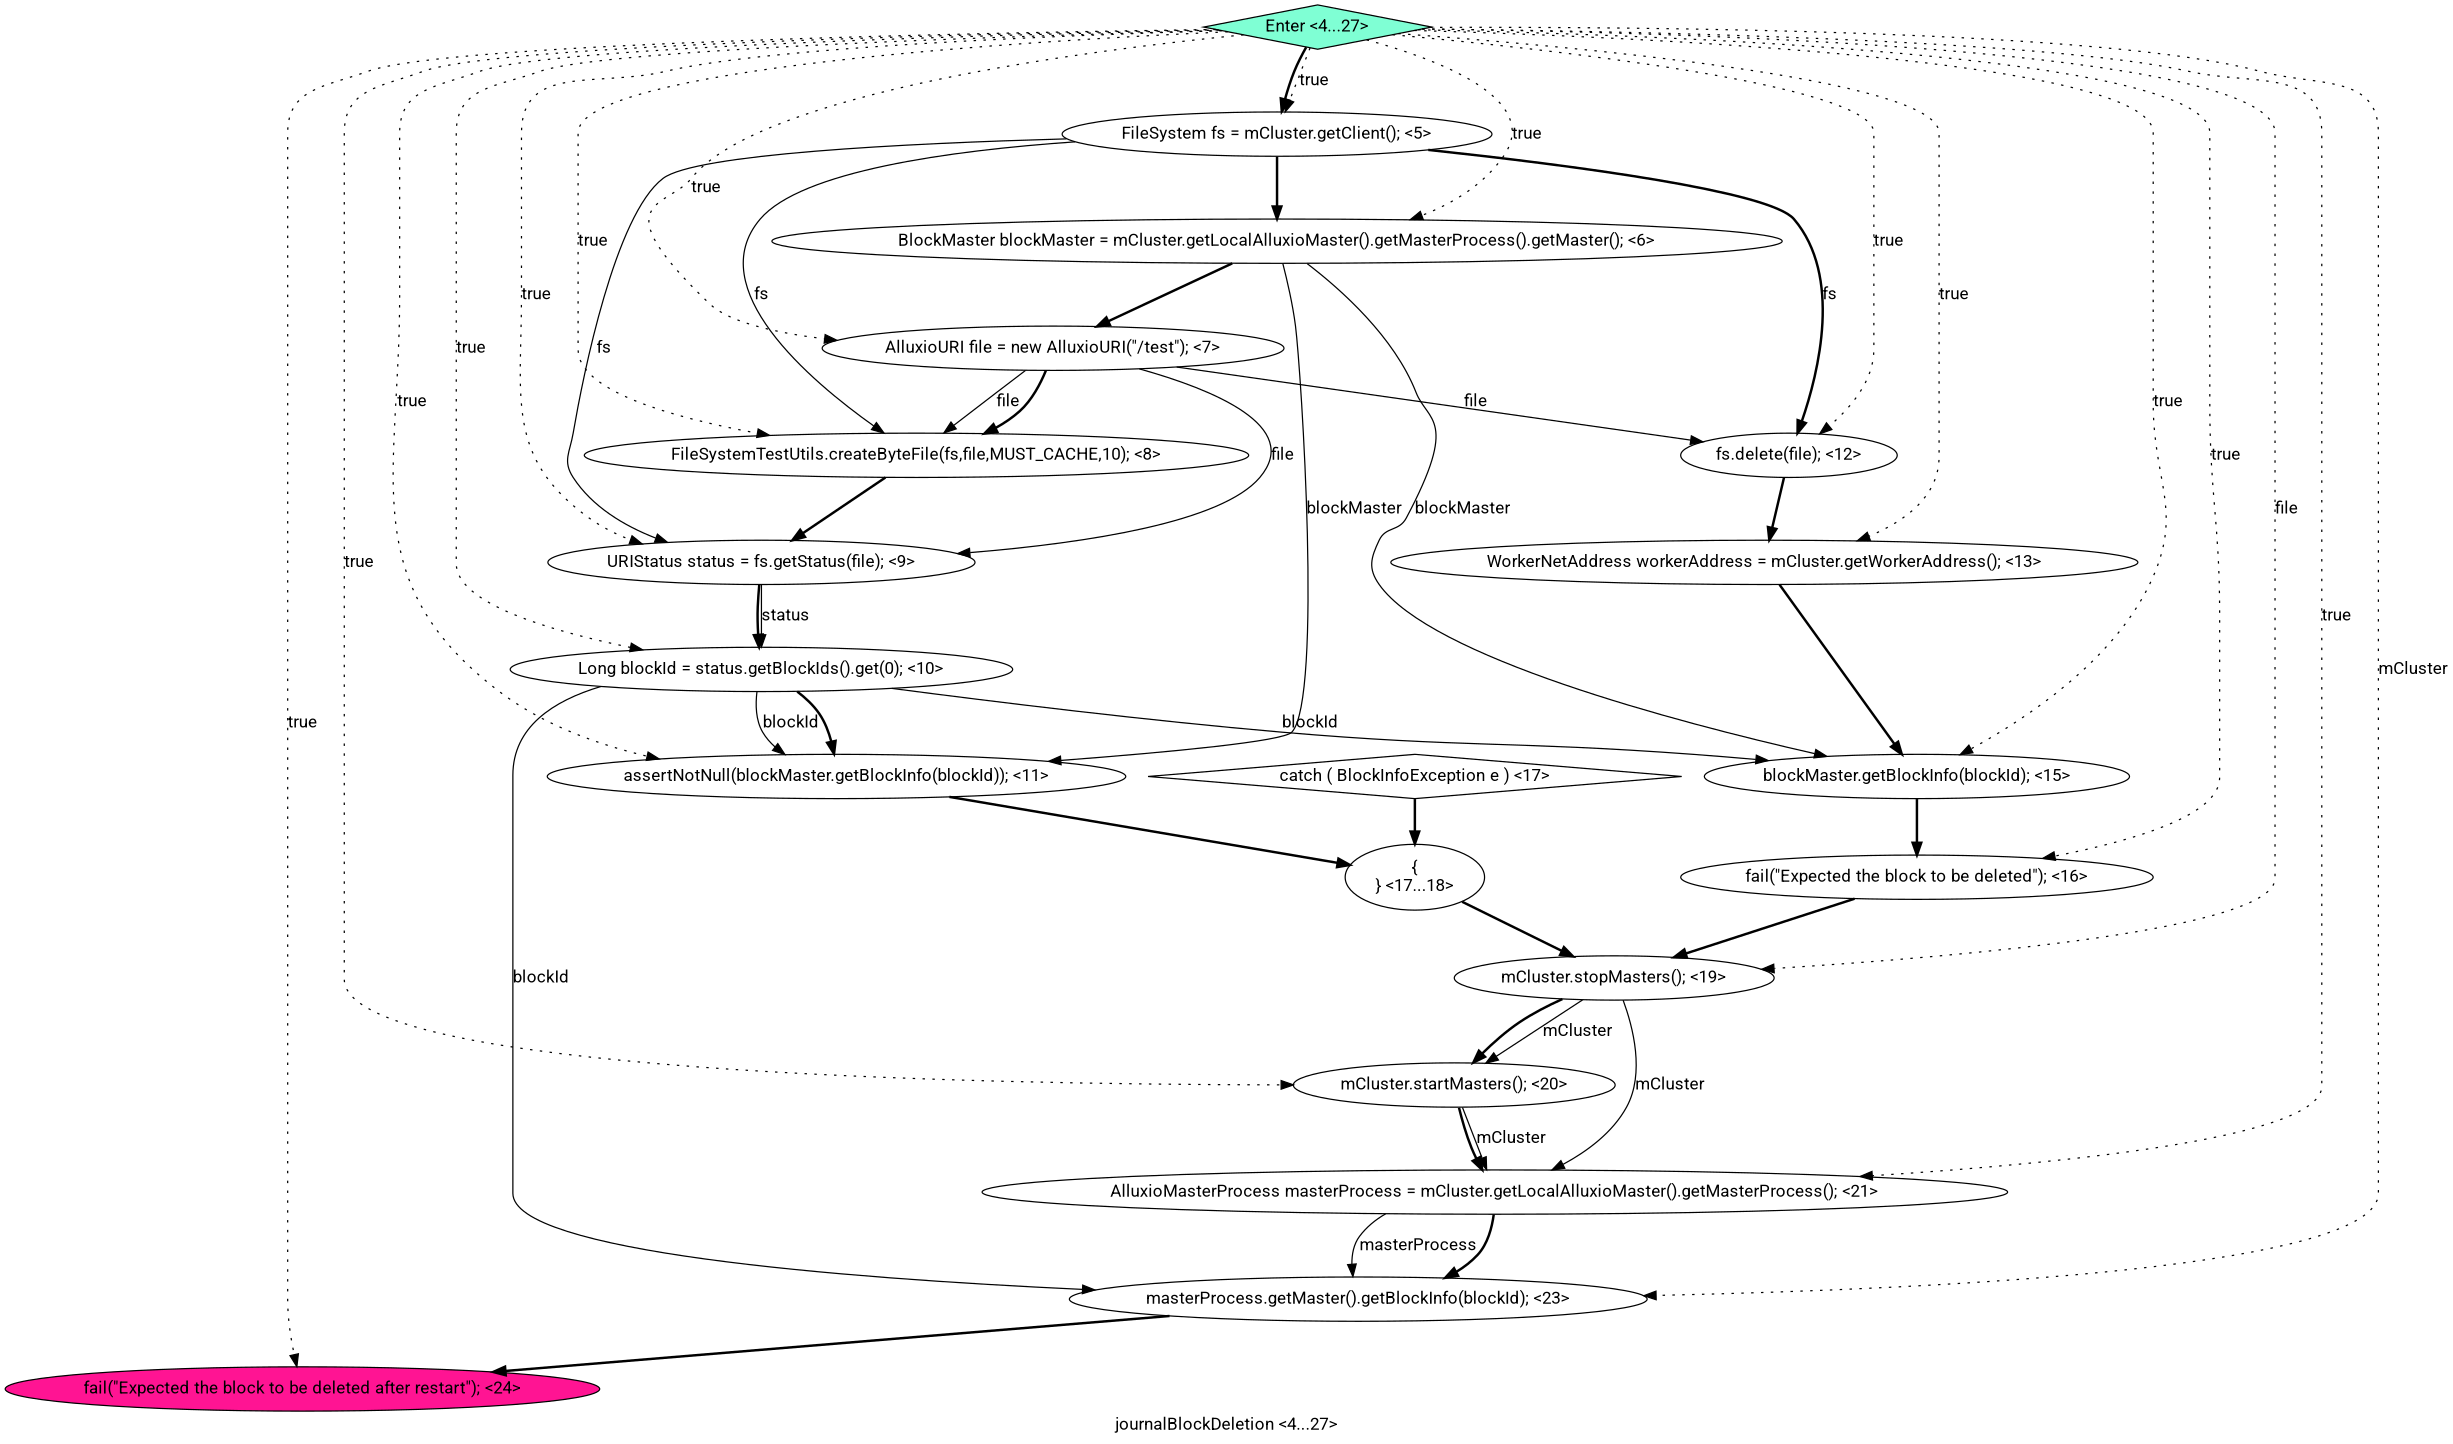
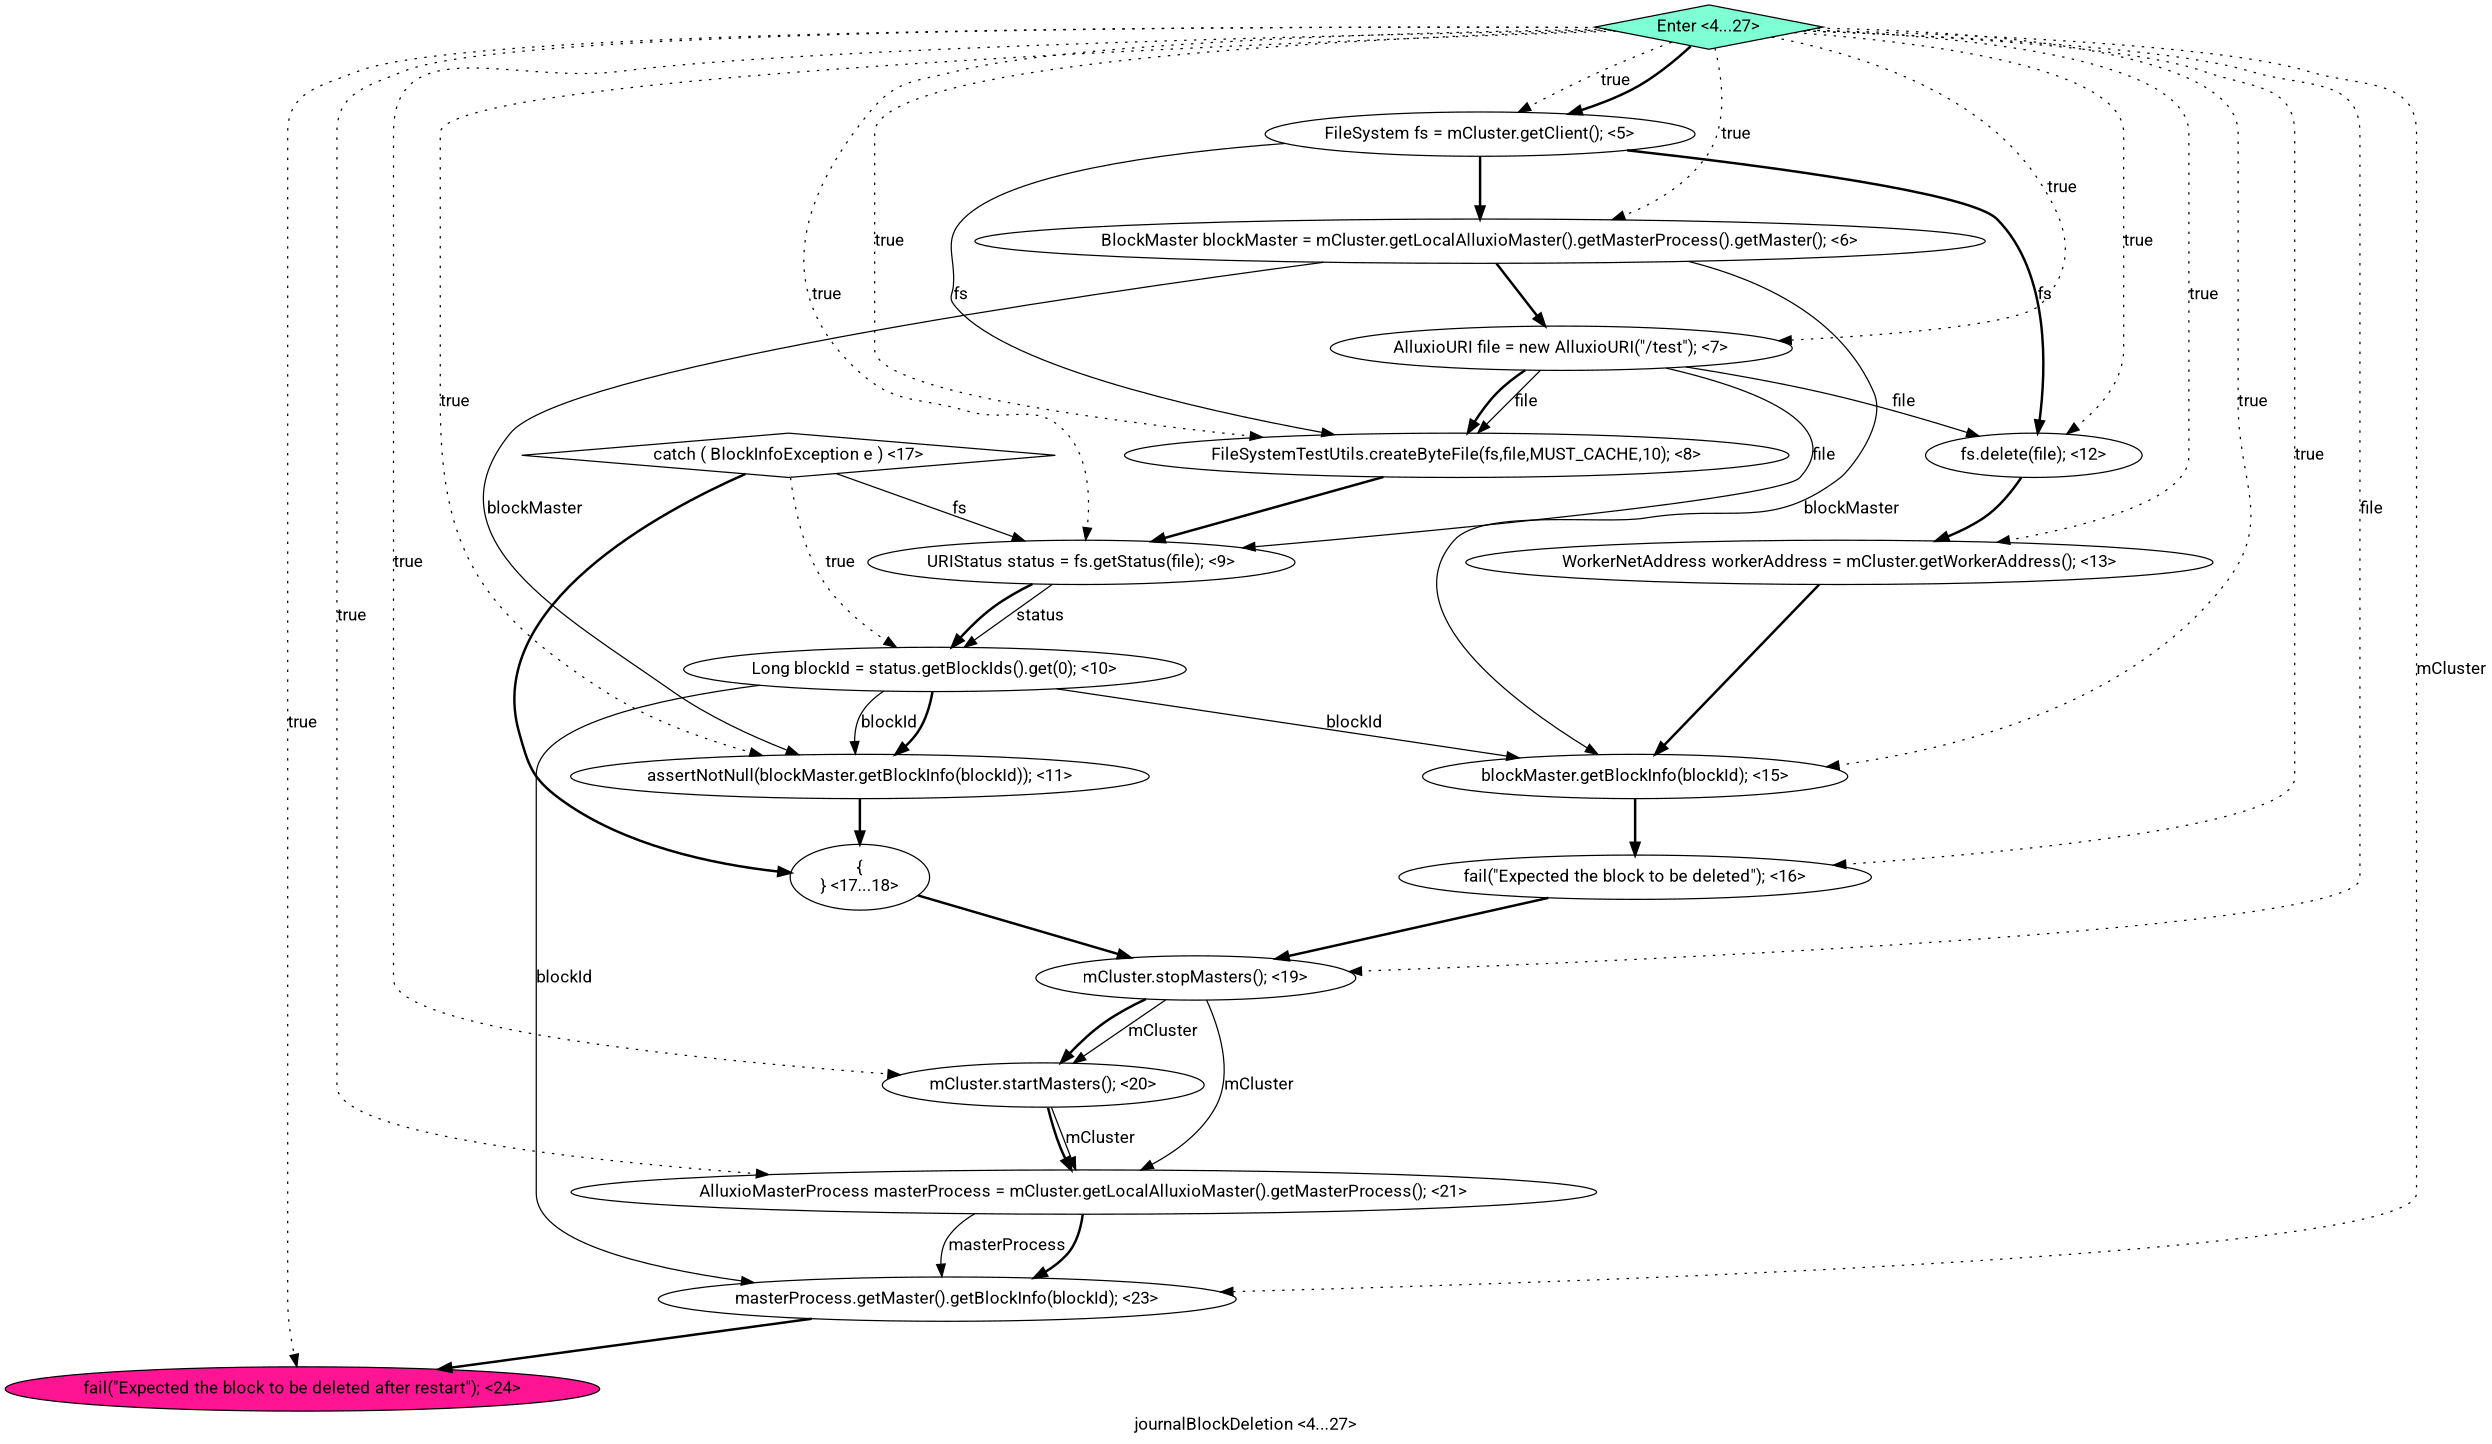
(510, 81) -> (817, 571)
(657, 185) -> (925, 505)
